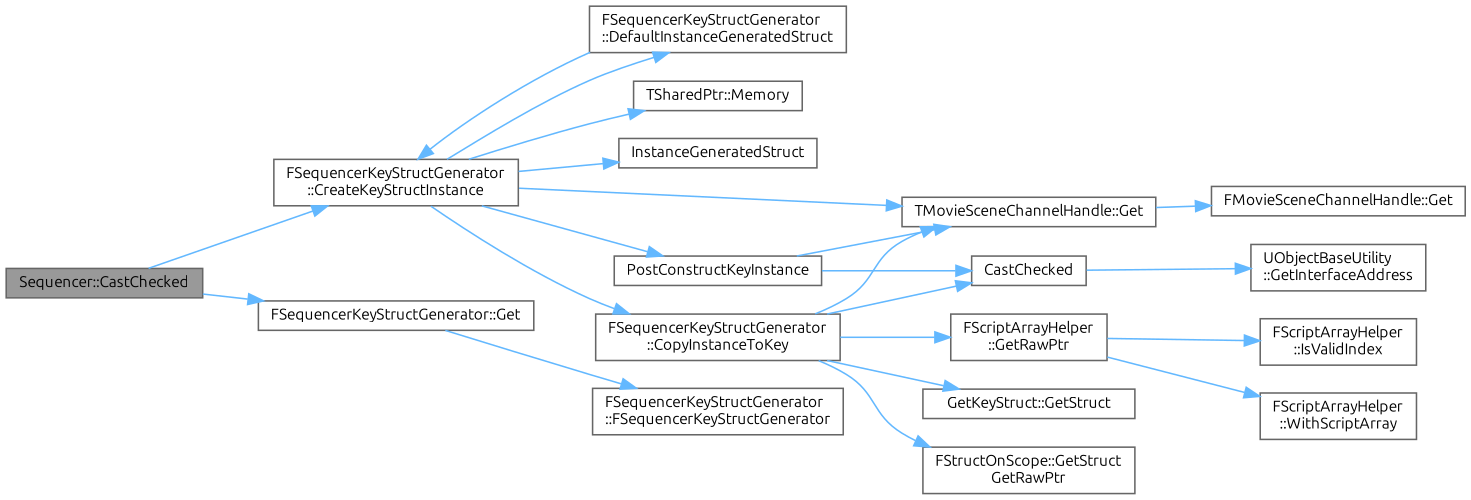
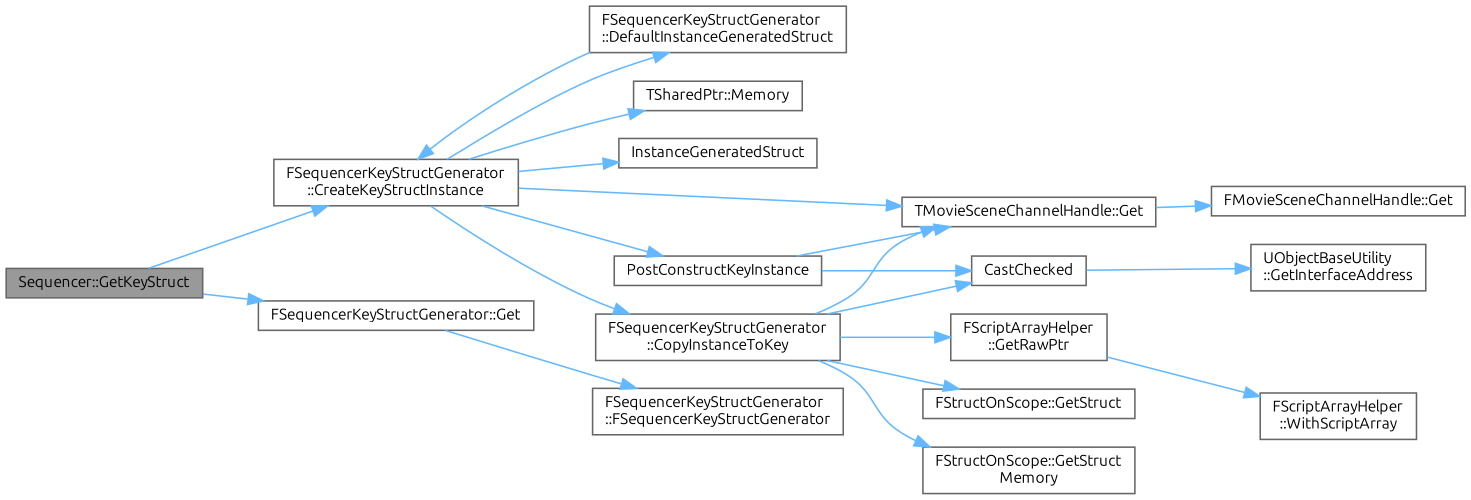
(104, 283) -> (104, 283)
(1338, 342) -> none
(1029, 404) -> (1029, 404)
(1029, 470) -> (1029, 470)
